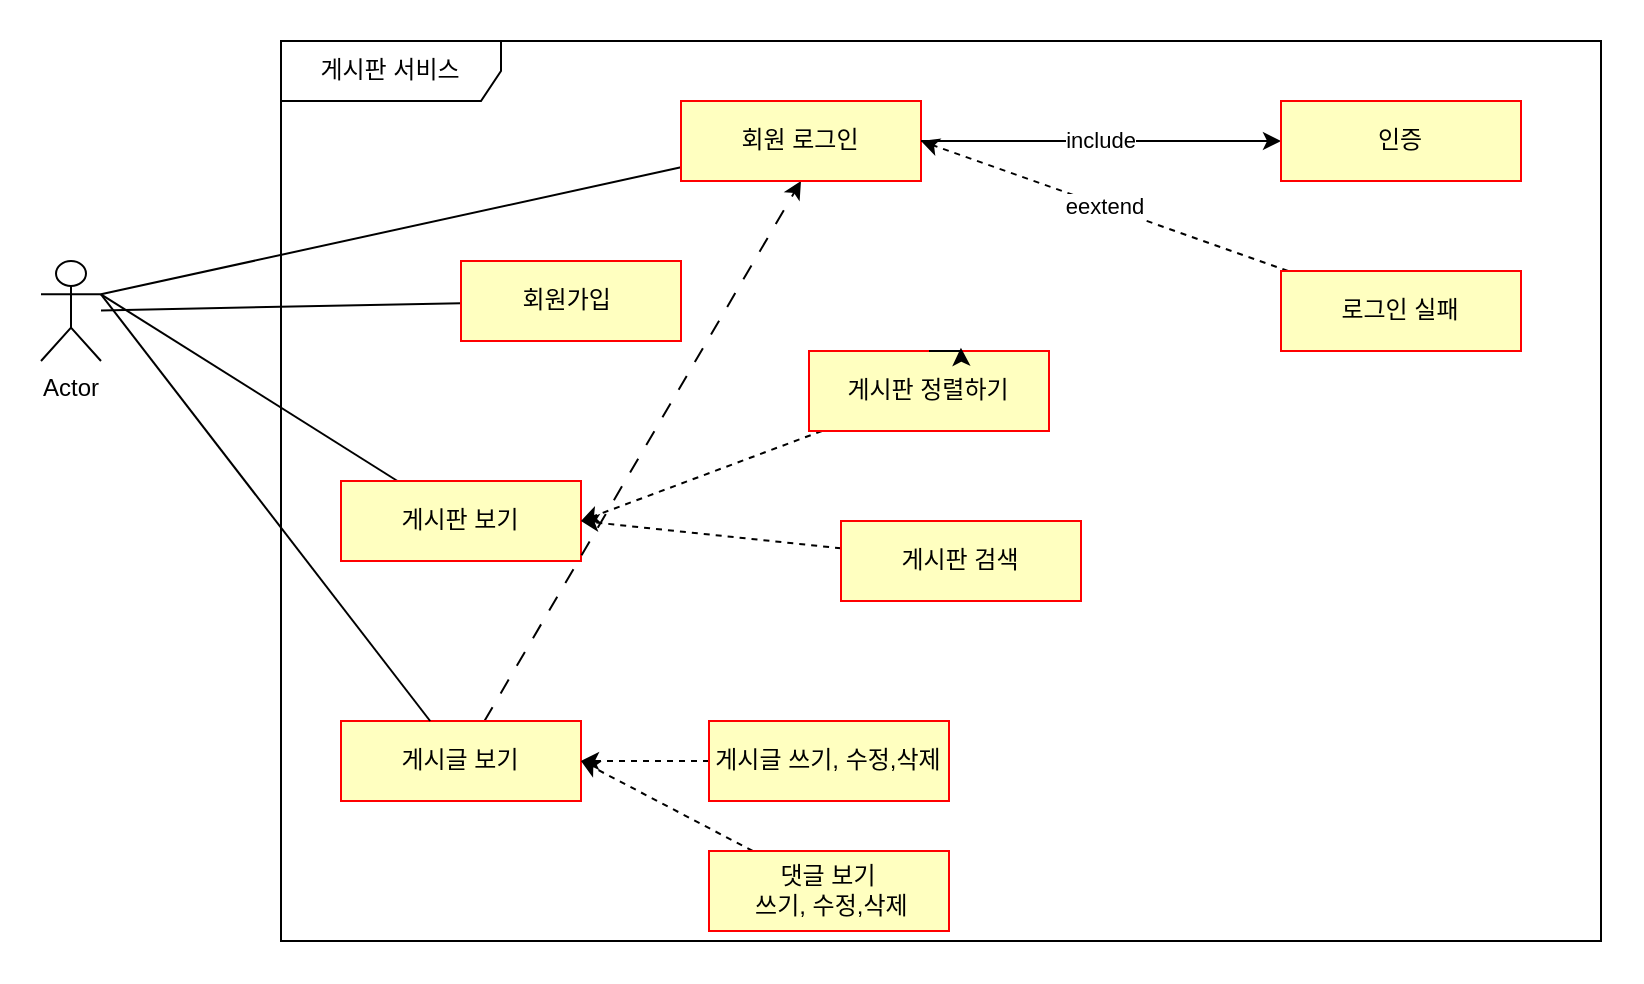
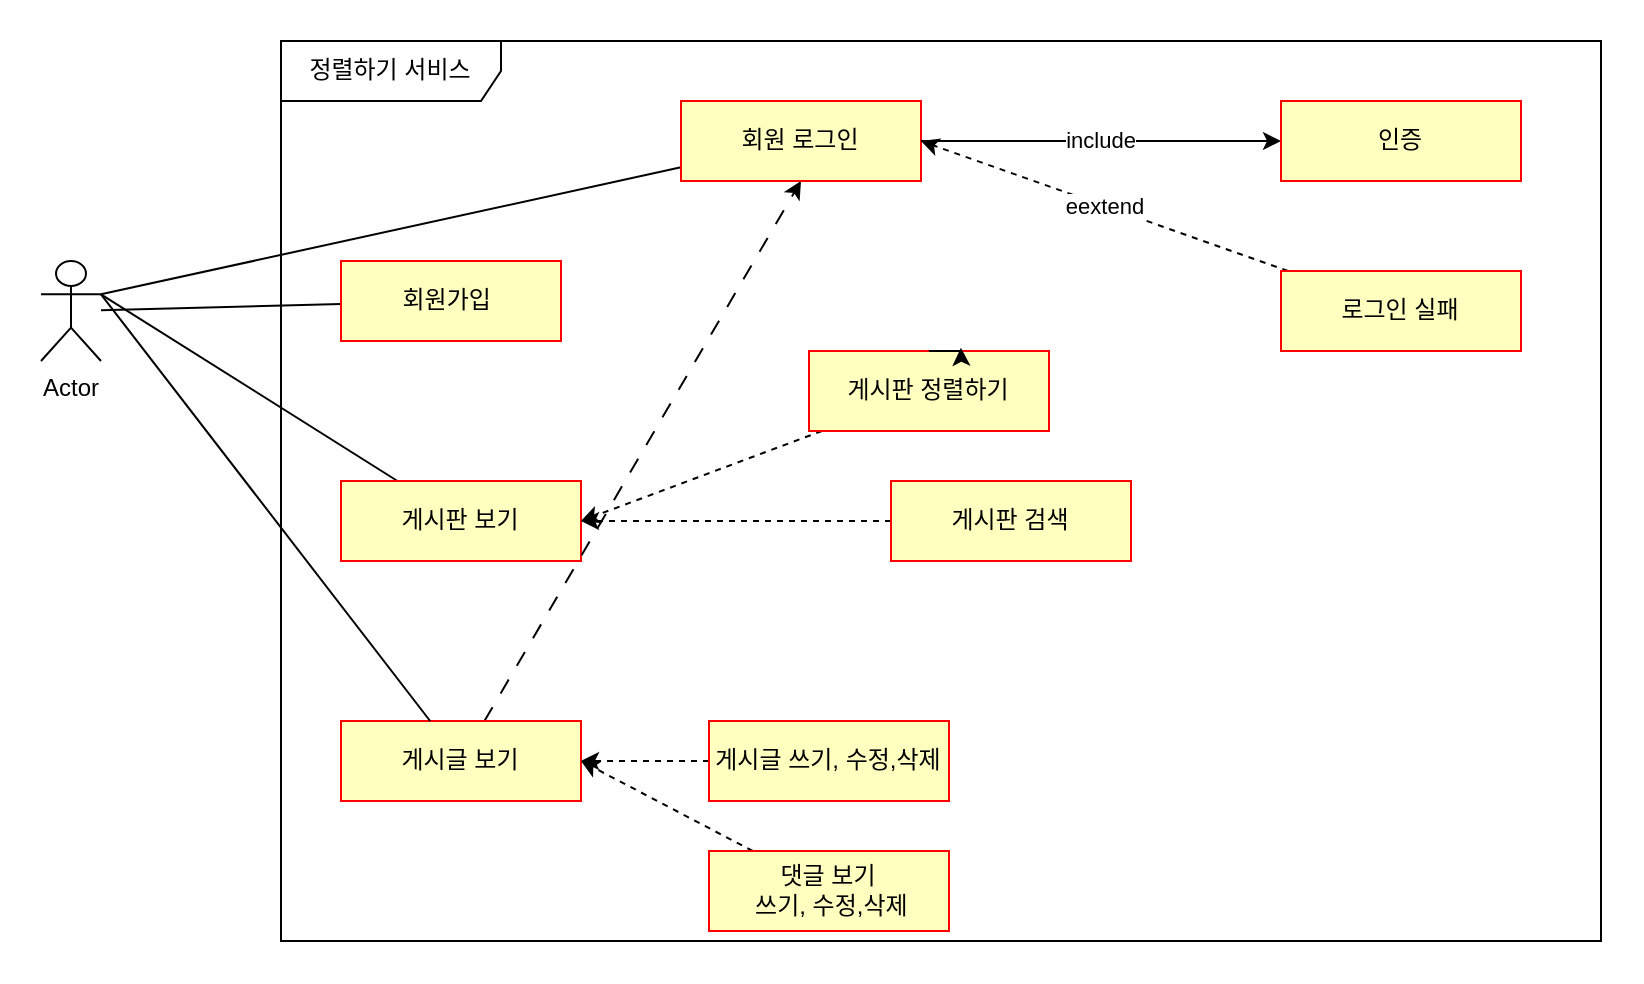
(391, 71) -> (391, 71)
(571, 301) -> (451, 301)
(961, 561) -> (1011, 521)
